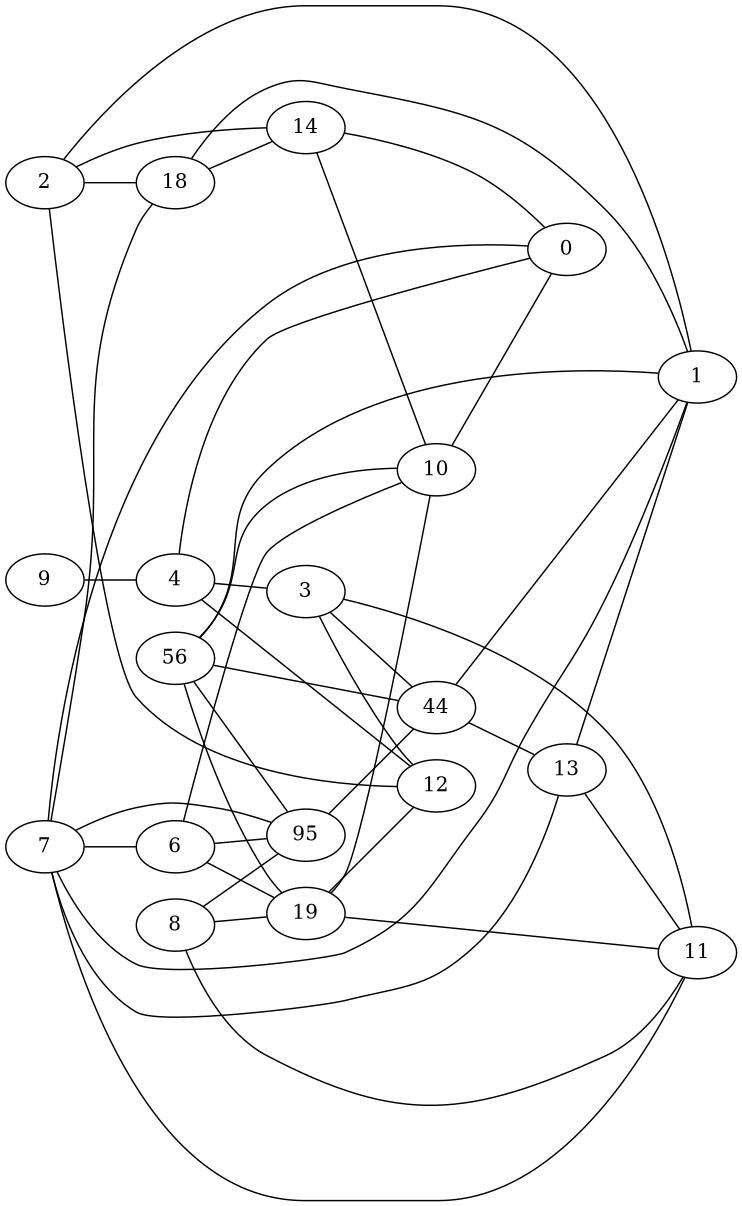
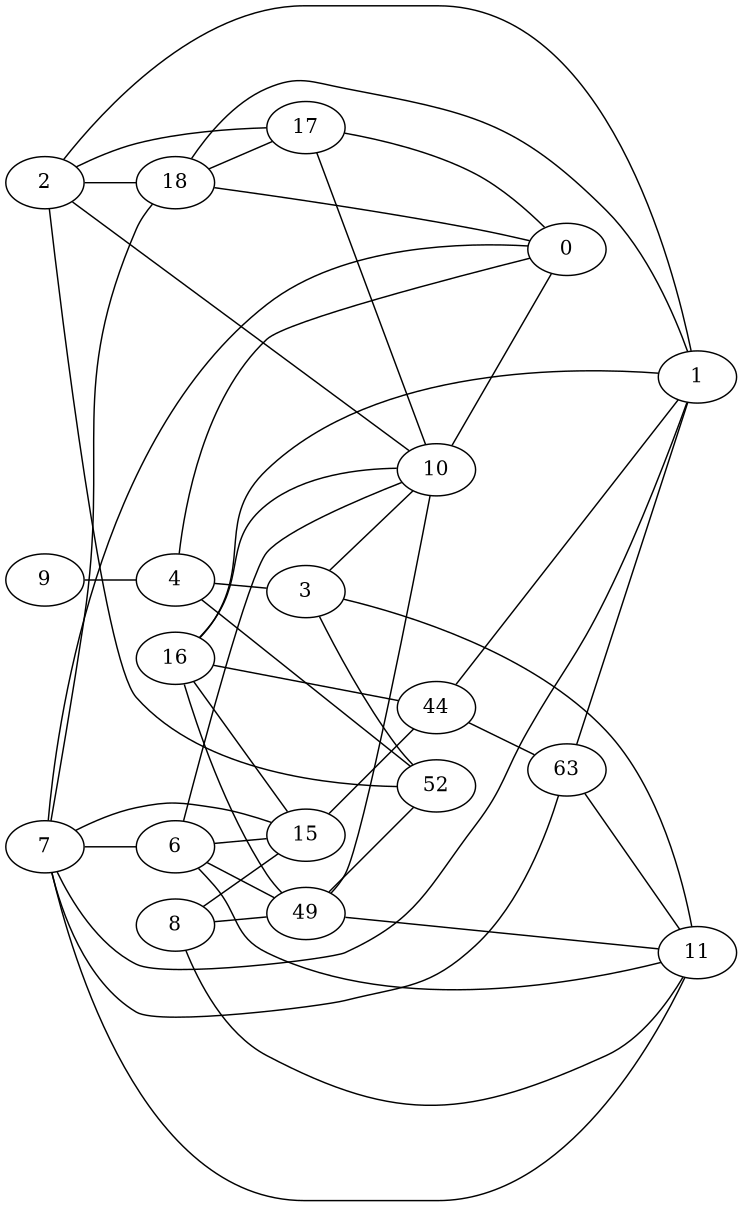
(306, 128) -> (306, 128)
none -> (373, 211)
none -> (232, 320)
(371, 649) -> (371, 531)
(175, 658) -> (175, 658)
(567, 770) -> (567, 770)
(436, 786) -> (436, 786)
(306, 835) -> (306, 835)
(306, 914) -> (306, 914)
none -> (433, 989)
